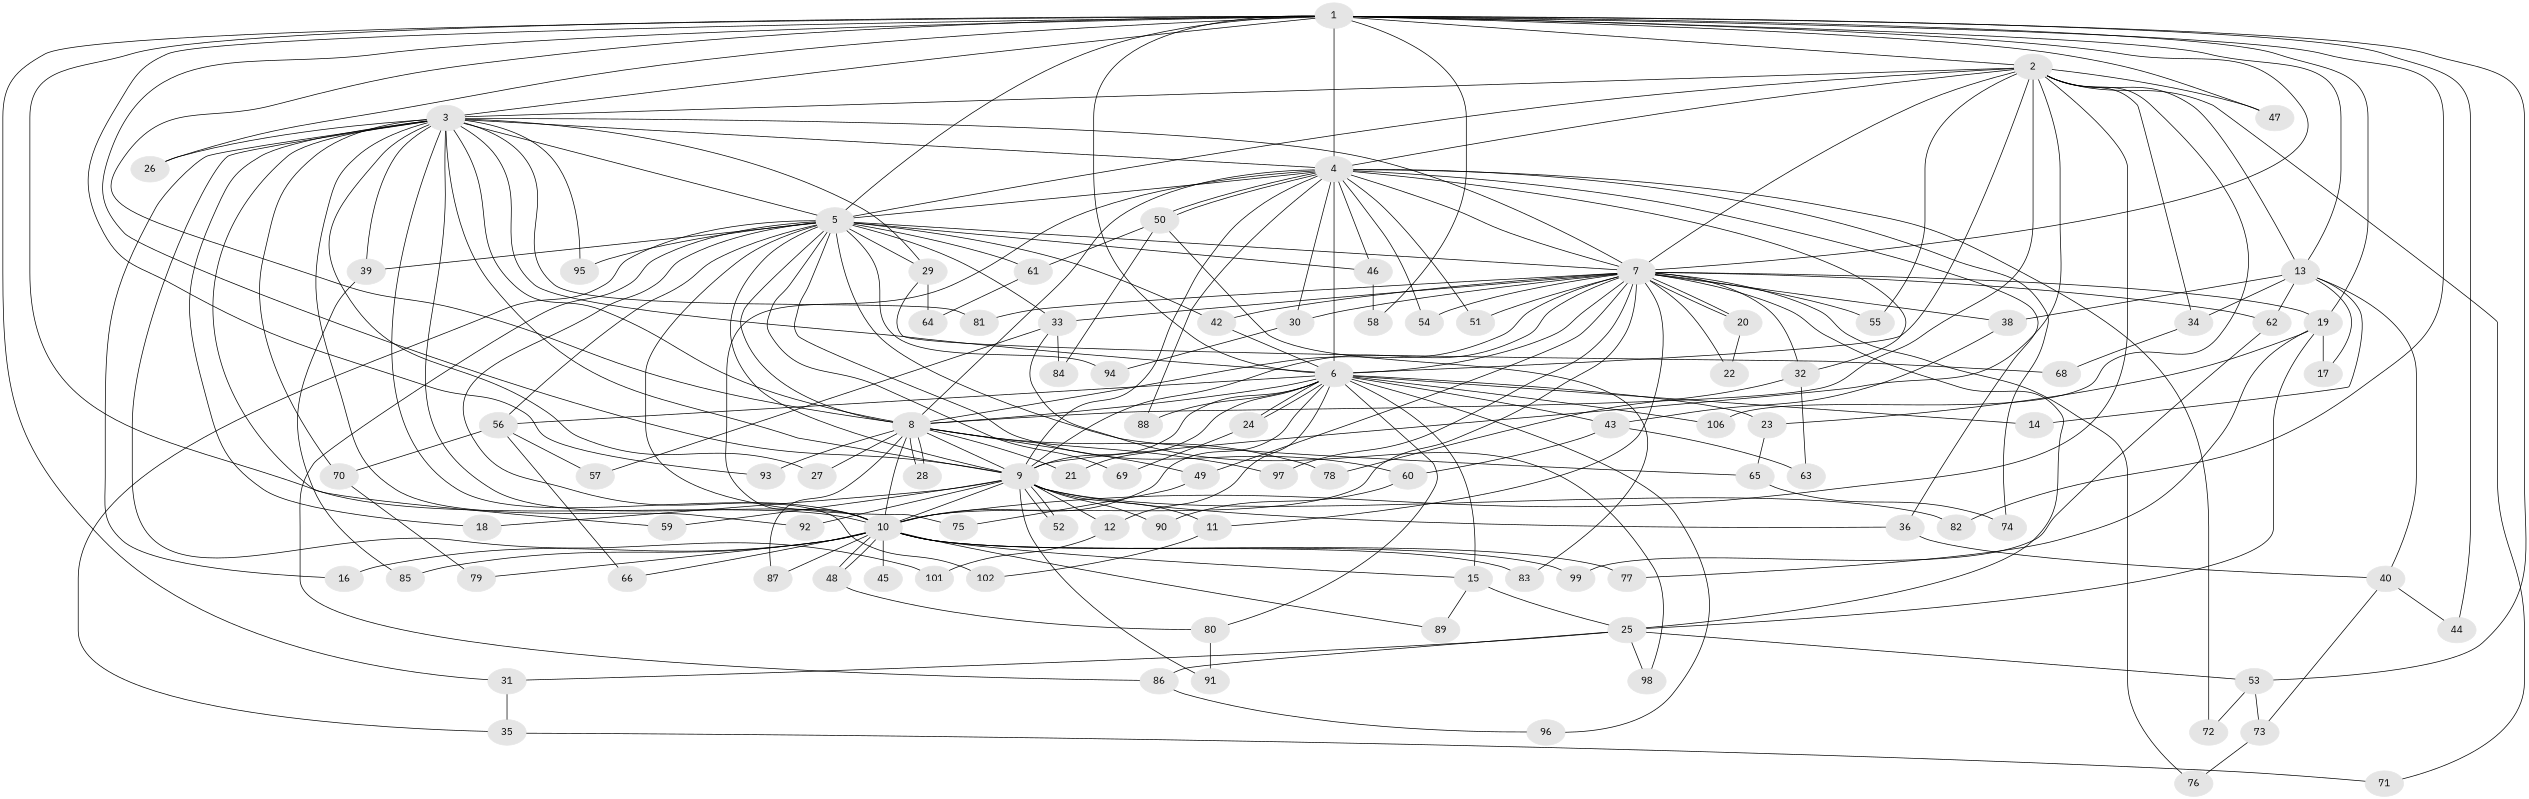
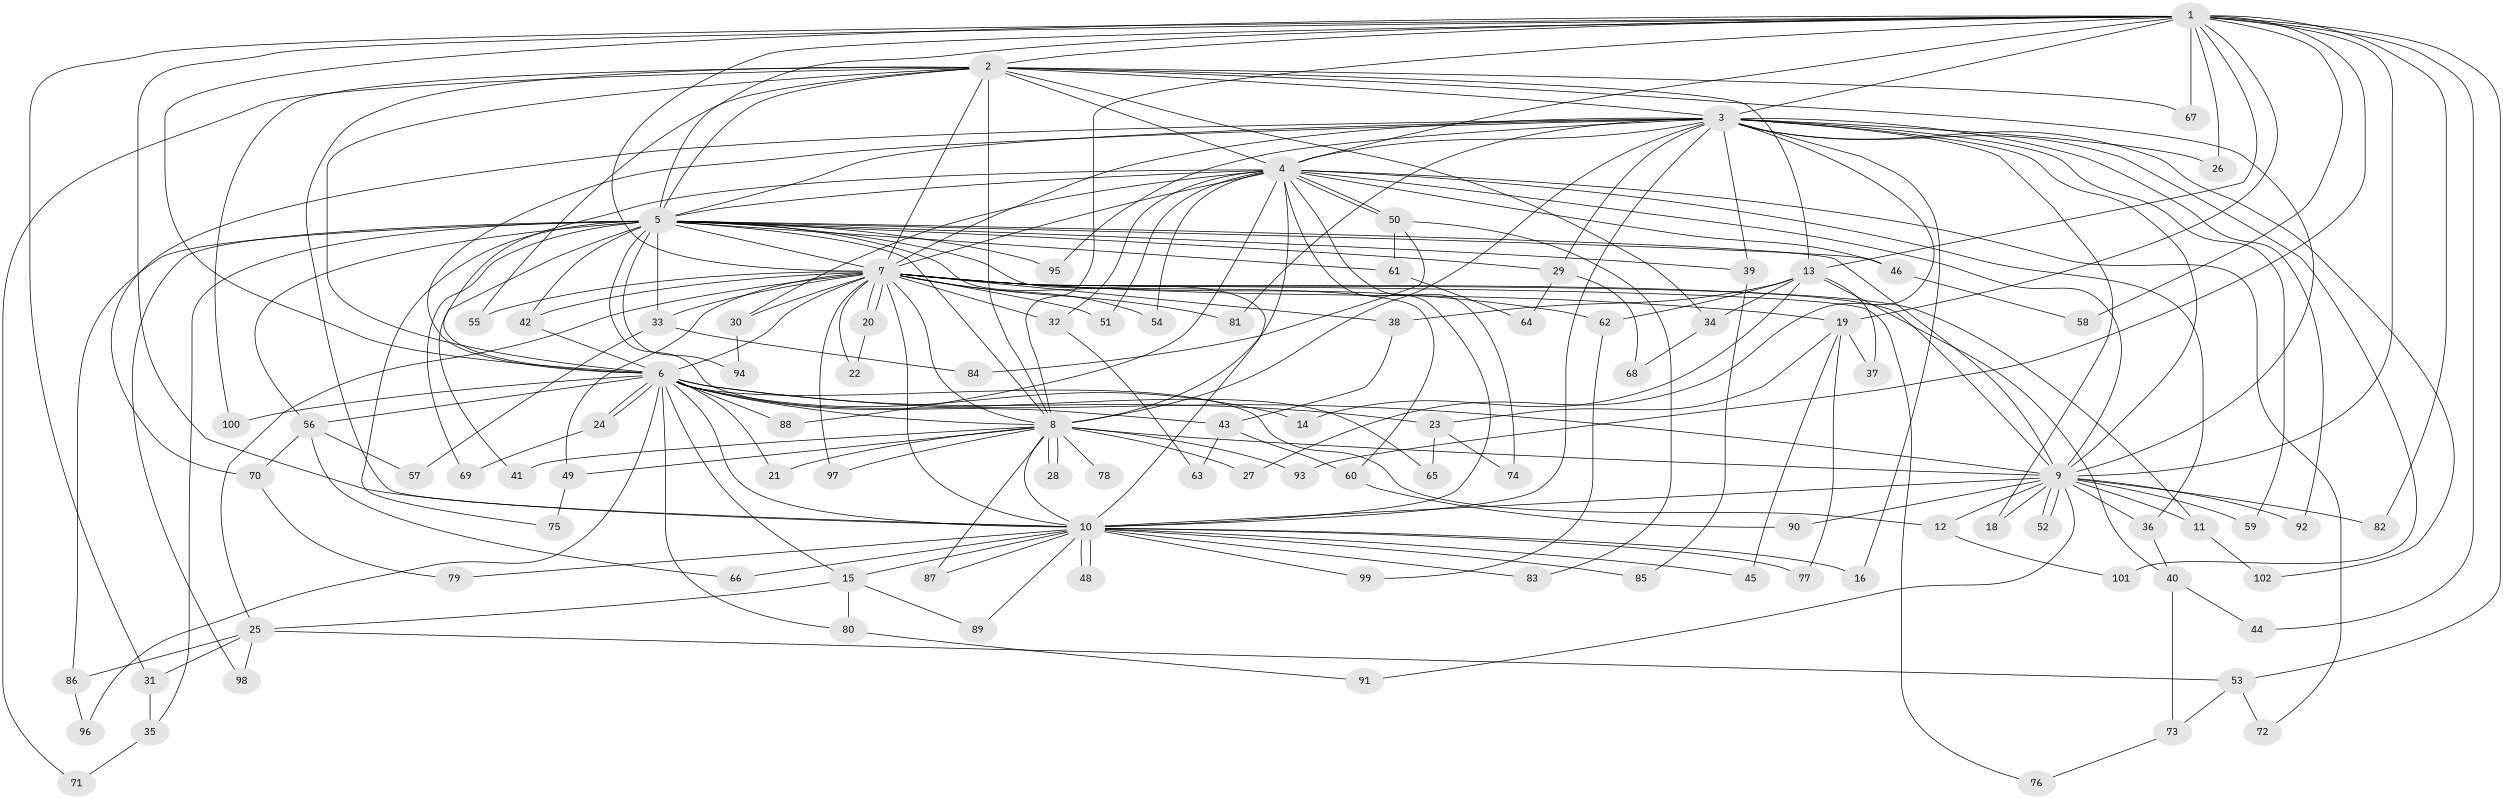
(2275, 118) -> (2191, 118)
(2323, 374) -> (1872, 374)
(1553, 420) -> none
(1716, 425) -> (231, 425)
(1441, 453) -> (189, 256)
none -> (517, 476)
(1881, 502) -> (1470, 448)
(2069, 592) -> (1792, 449)
(1017, 620) -> (848, 605)
